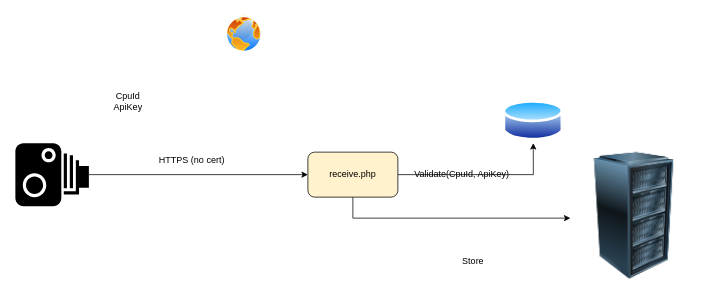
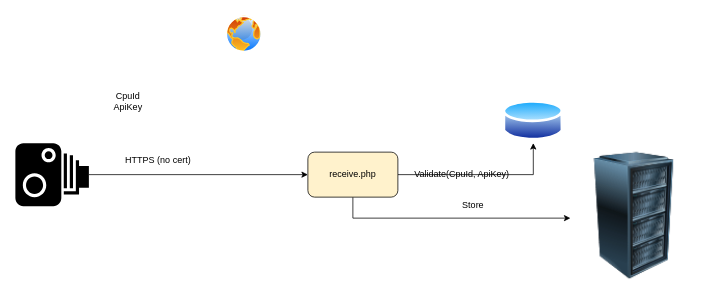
(192, 160) -> (158, 160)
(473, 261) -> (473, 205)
